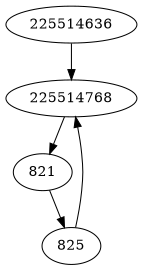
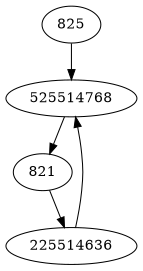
(71, 98) -> (71, 98)
(55, 204) -> (55, 204)
